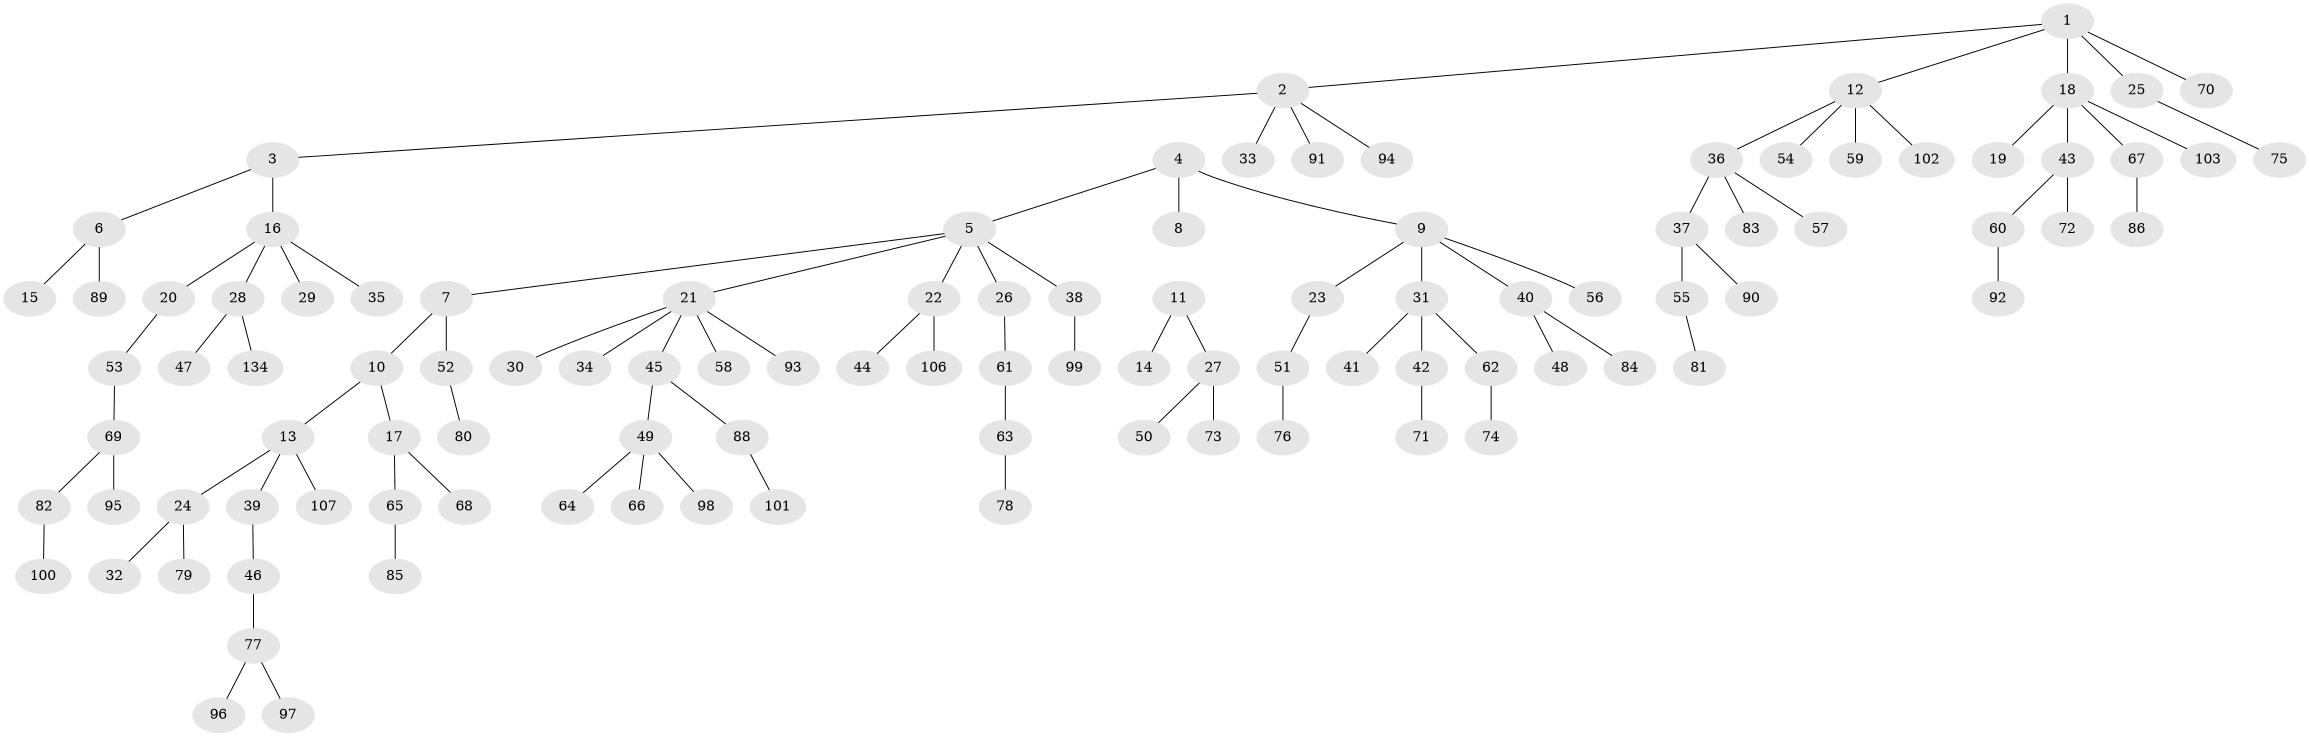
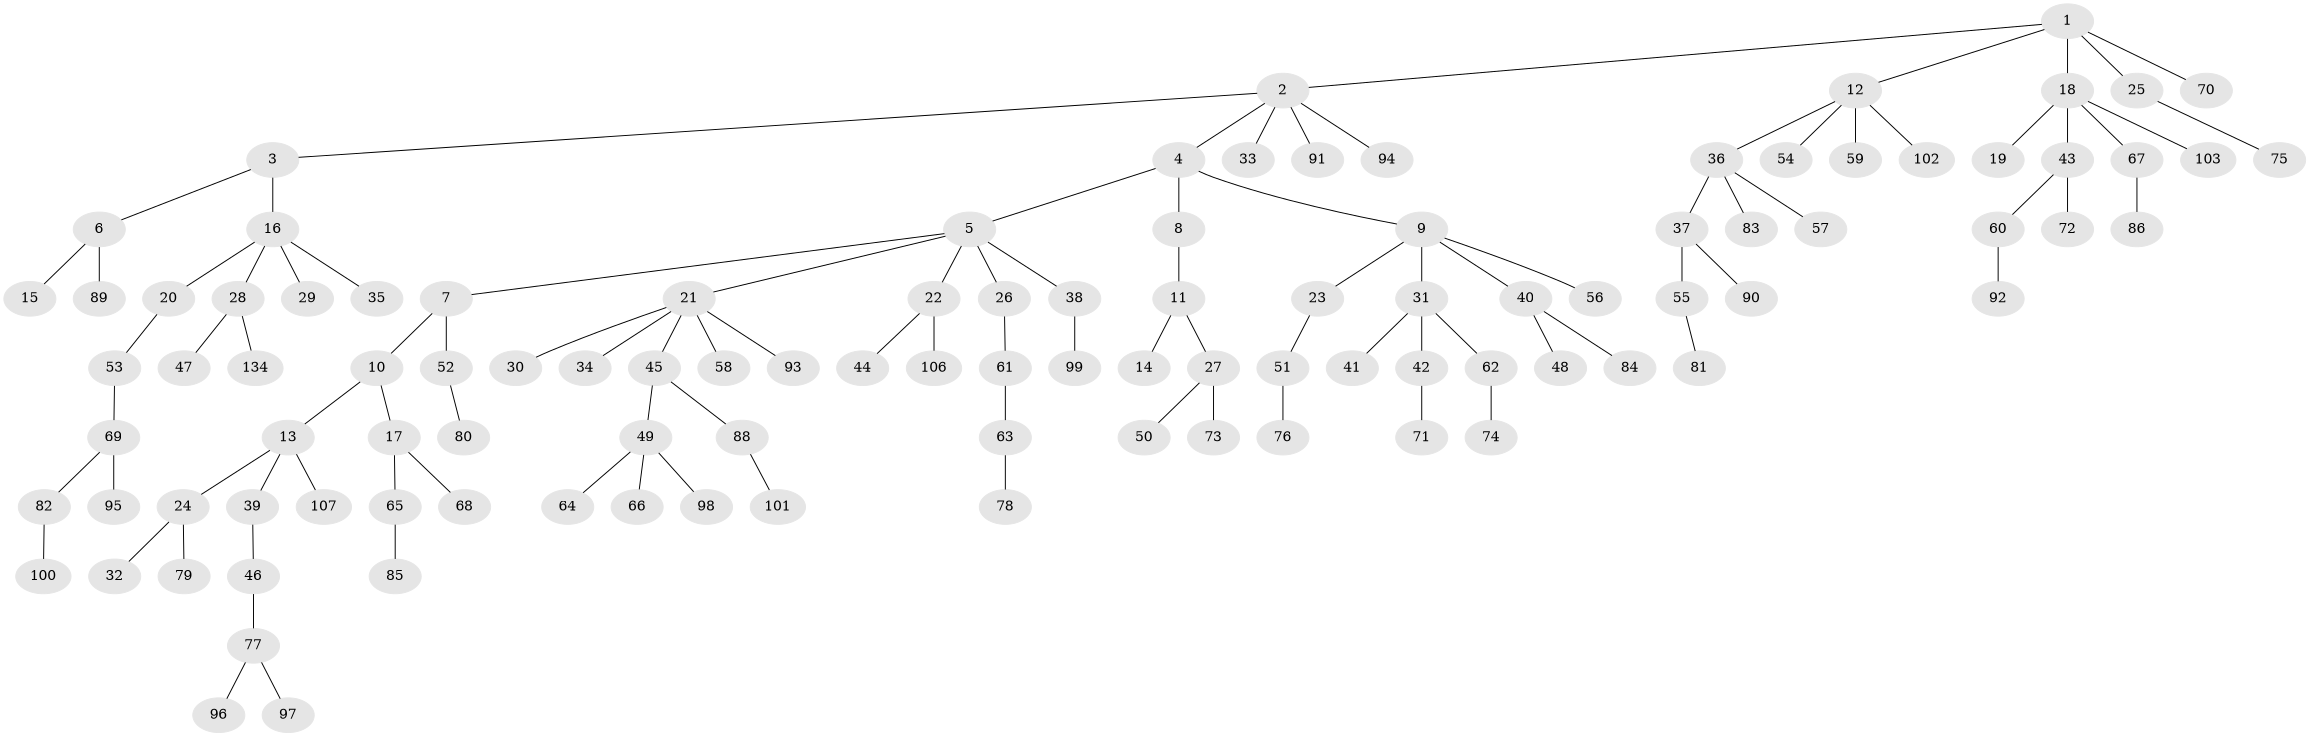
none -> (1231, 125)
none -> (1179, 264)
